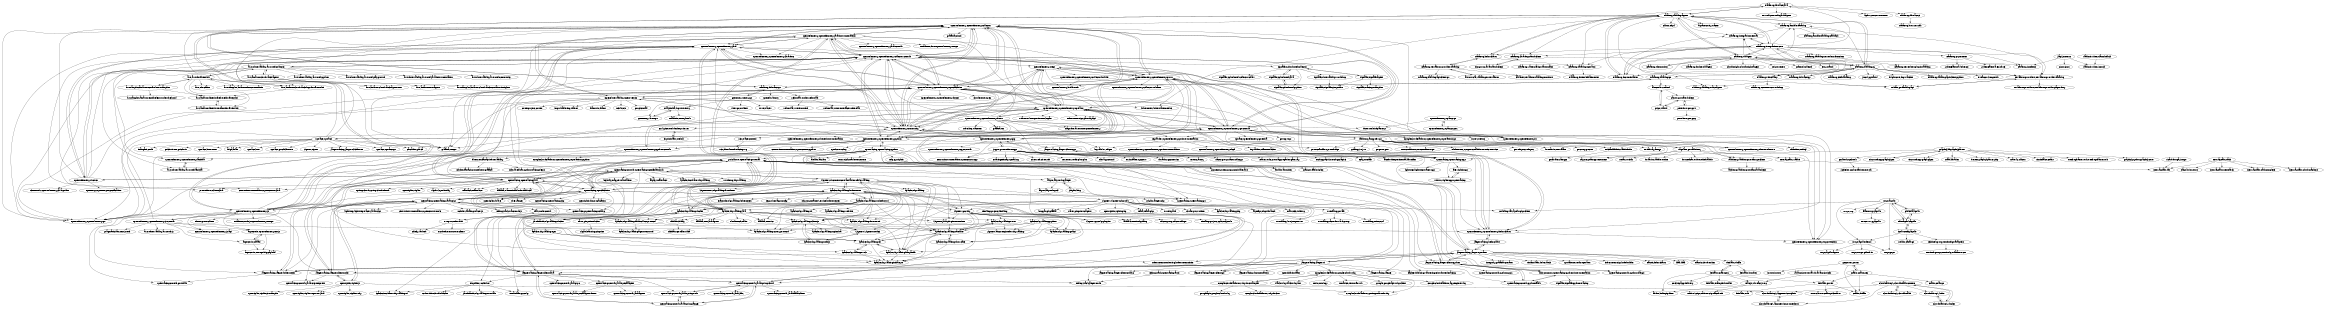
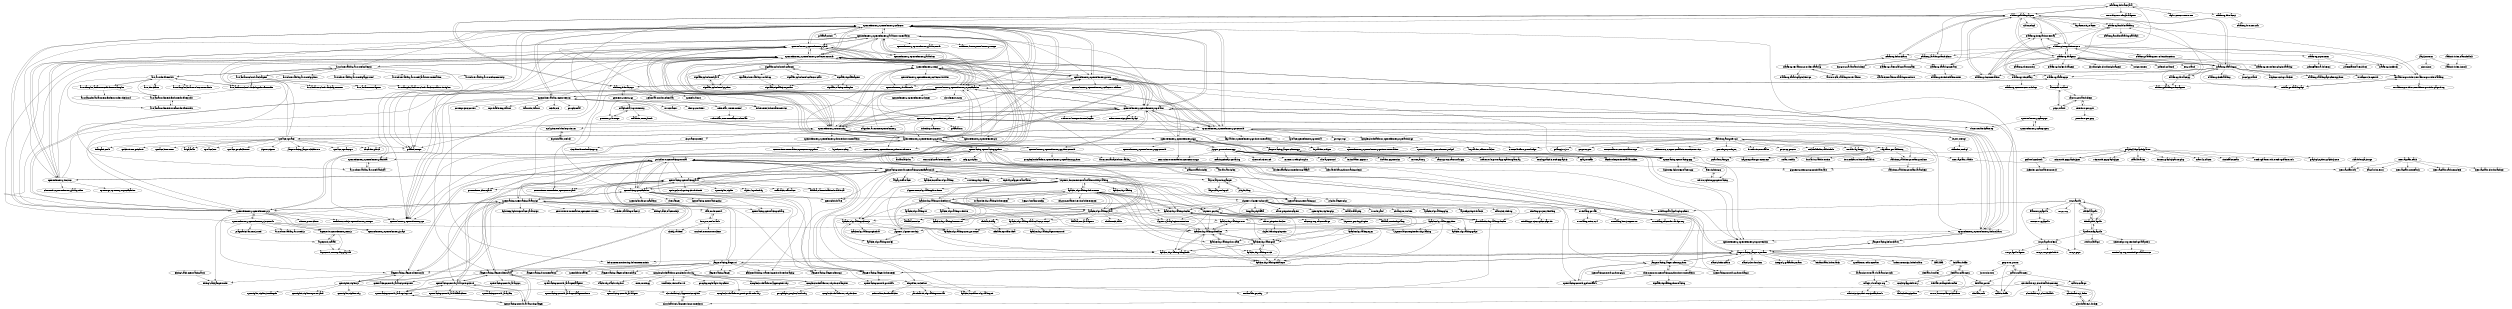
(825, 104) -> (729, 113)
